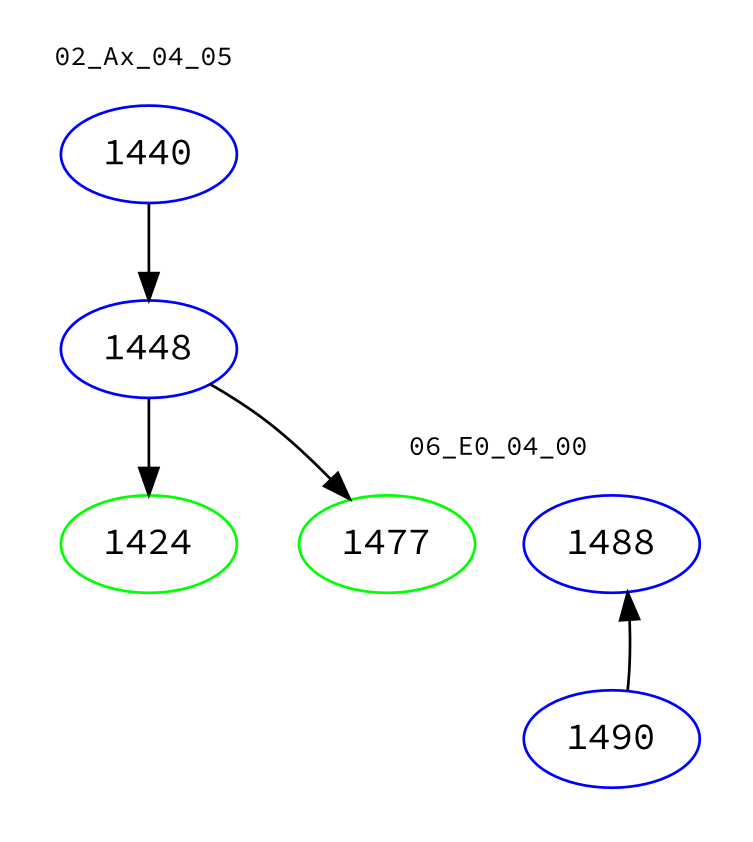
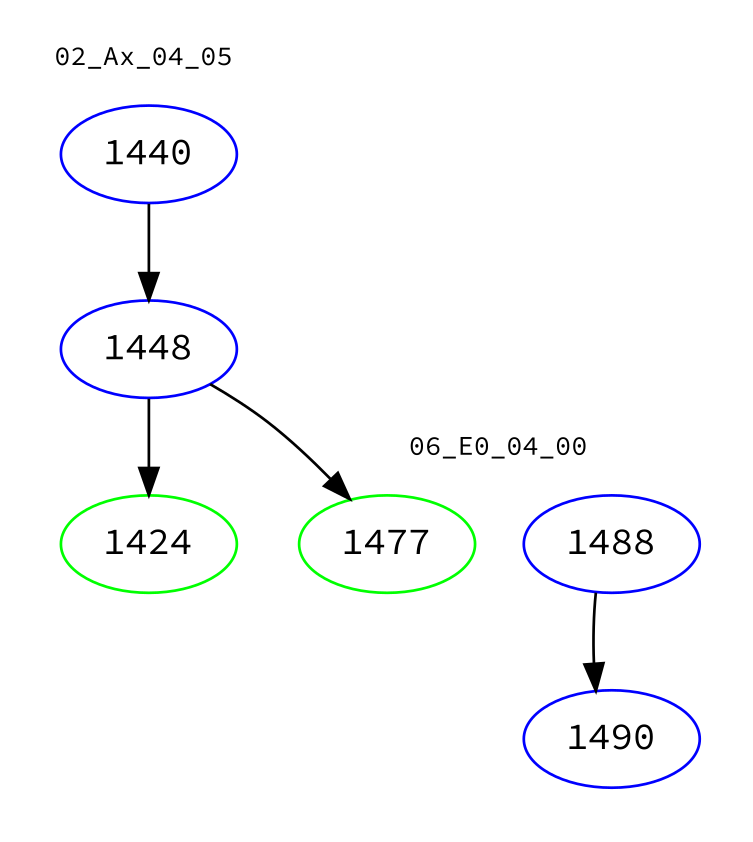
(630, 656) -> (594, 628)
